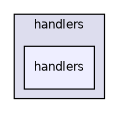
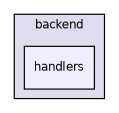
(59, 26) -> (59, 26)
